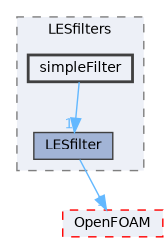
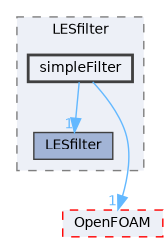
(80, 30) -> (80, 30)
(90, 179) -> (126, 134)
